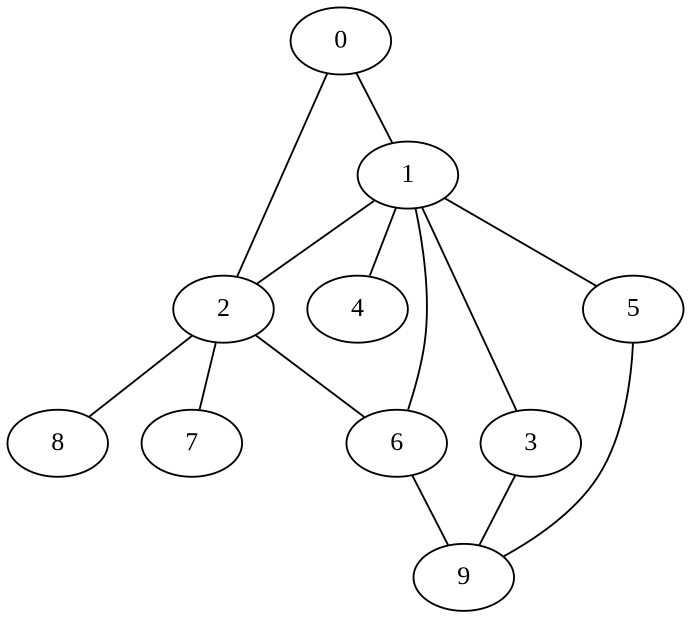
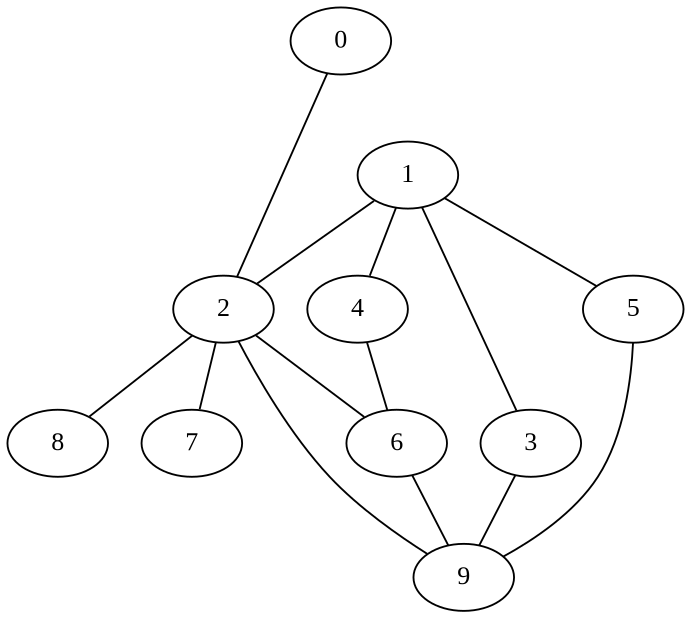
(374, 108) -> none
(427, 310) -> (377, 376)
none -> (317, 462)
